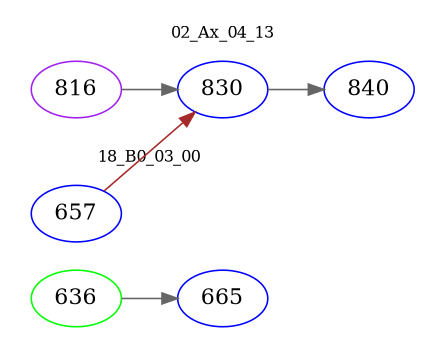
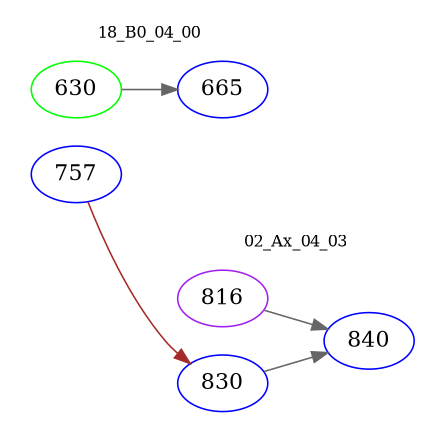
(223, 34) -> (296, 243)
(142, 90) -> (288, 317)
(150, 158) -> (150, 34)
(76, 214) -> (76, 174)
(76, 298) -> (76, 90)
